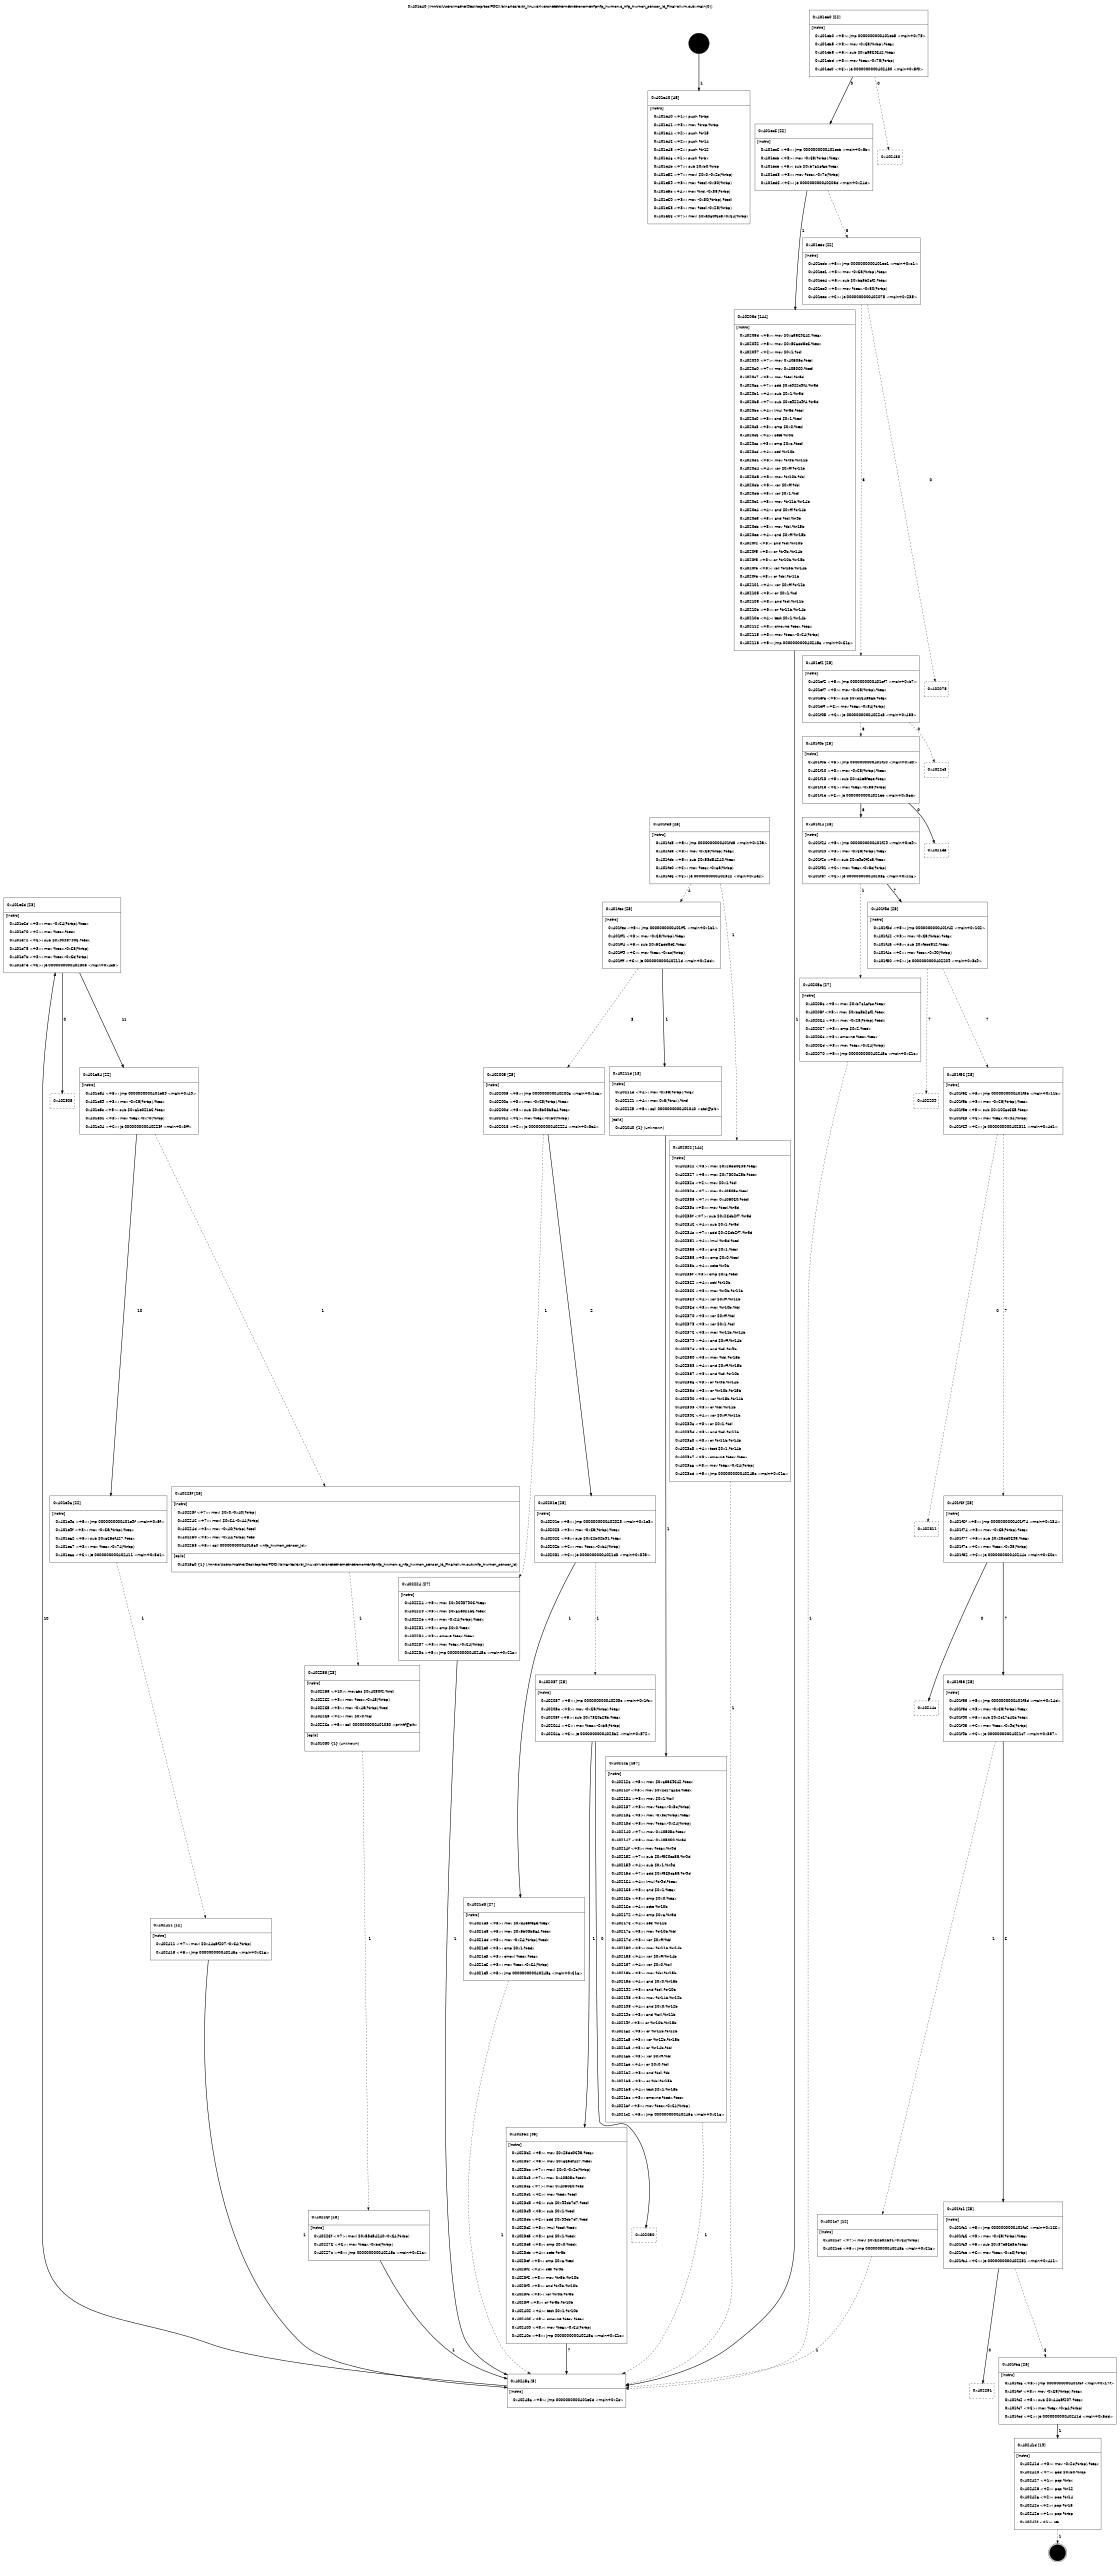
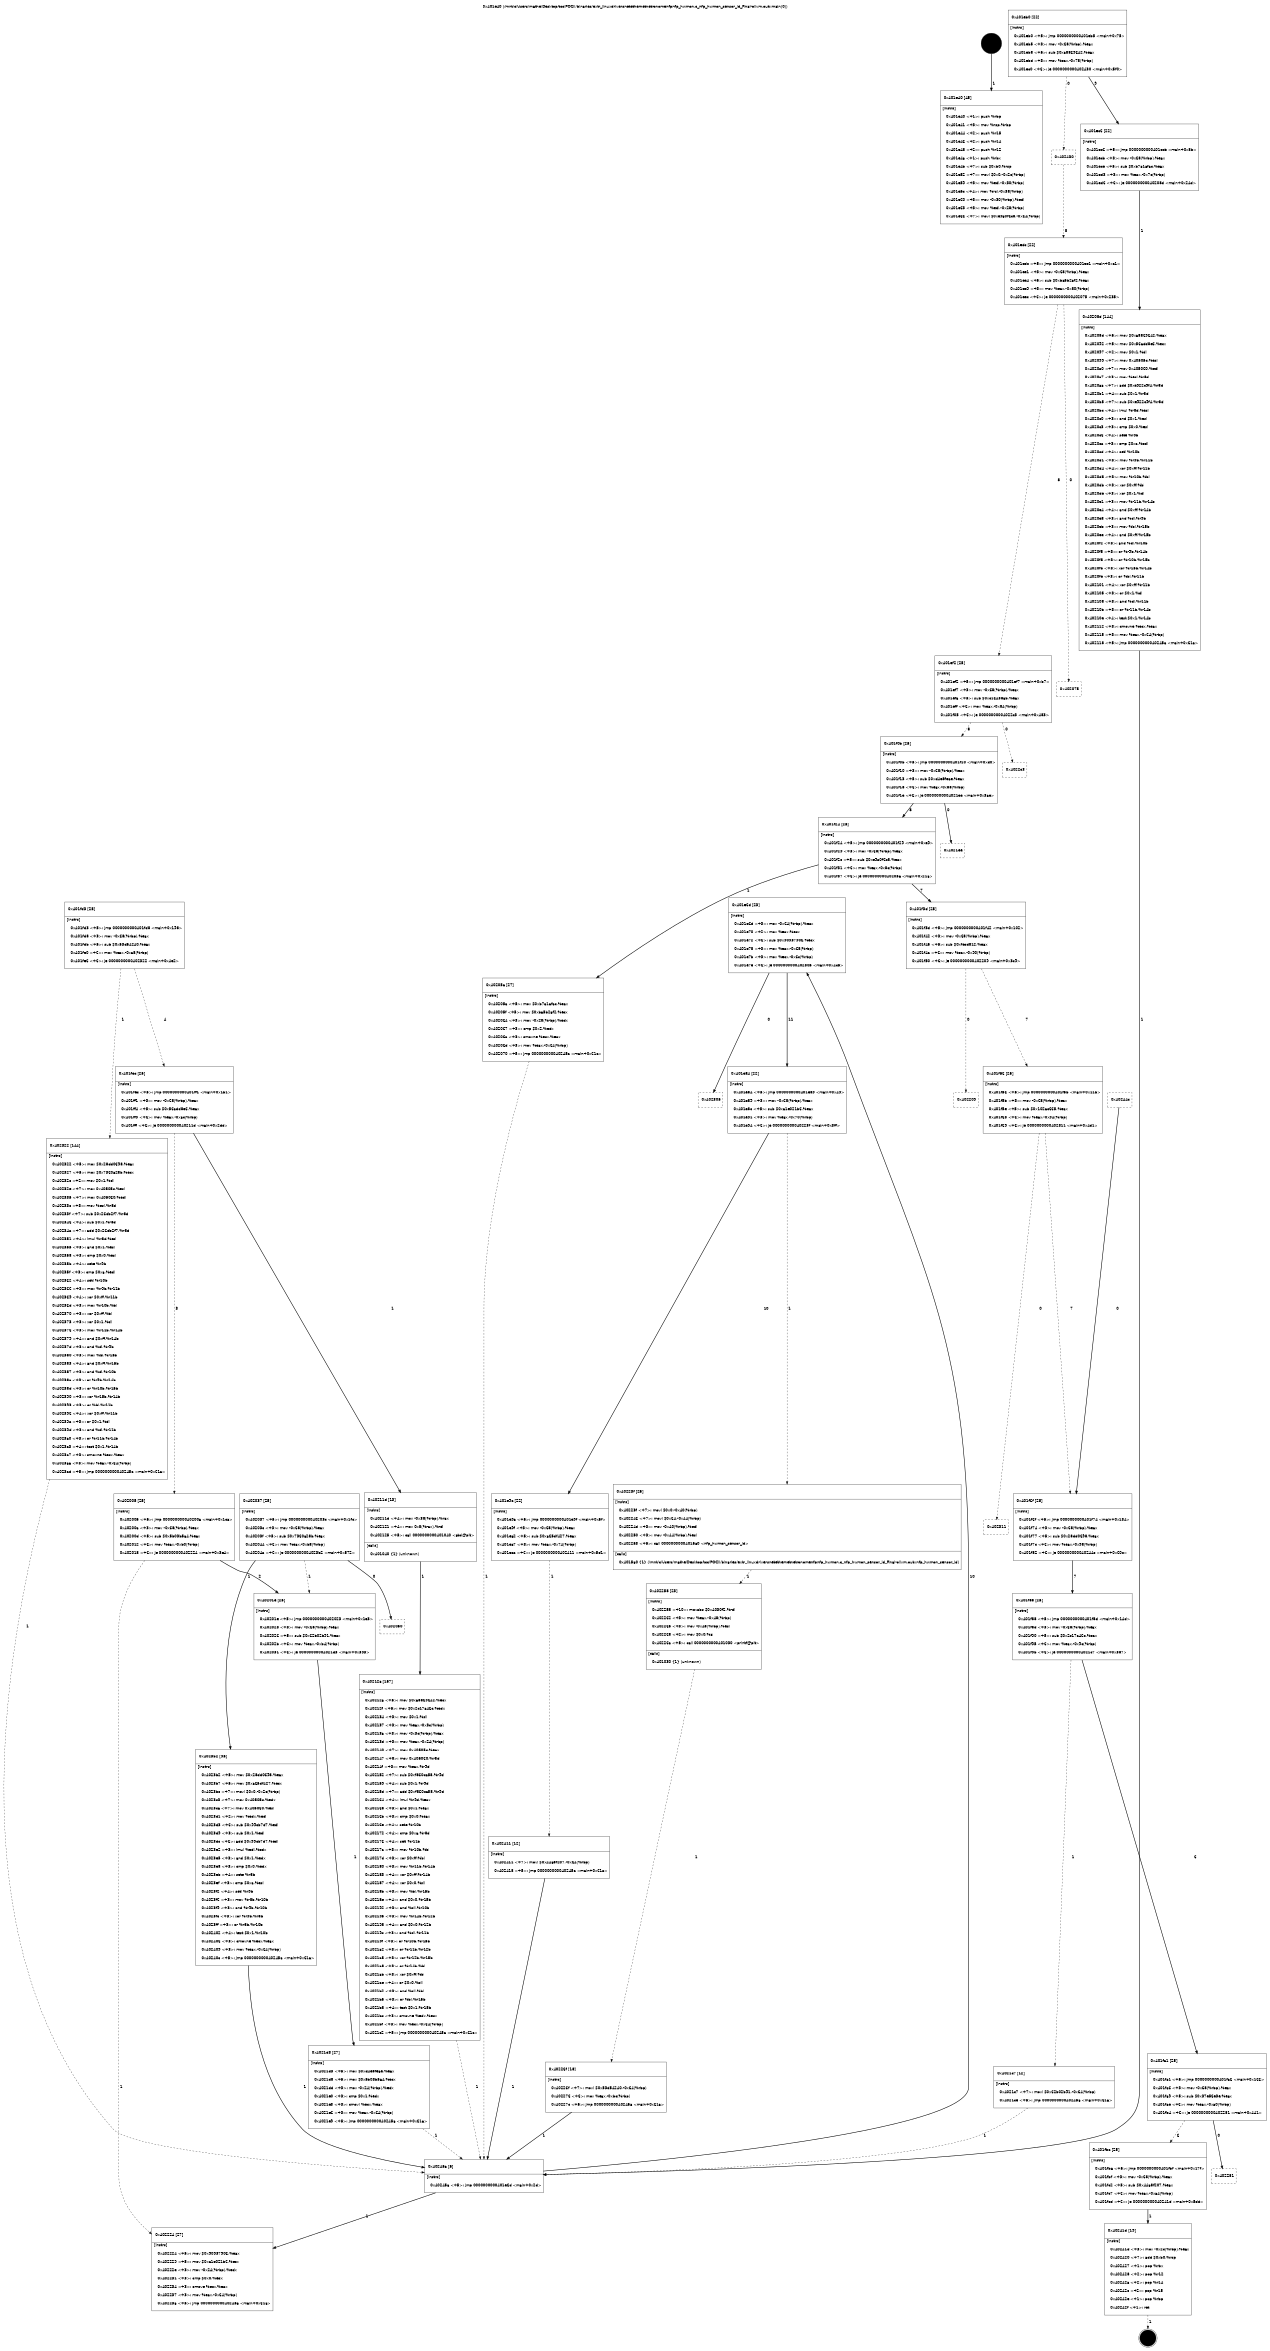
(837, 213) -> (1063, 200)
(861, 930) -> (703, 909)
(929, 1020) -> (968, 1020)
(595, 1617) -> (307, 1575)
(956, 1630) -> (1098, 1299)
(446, 2027) -> (356, 2220)
(568, 2350) -> (304, 2087)
